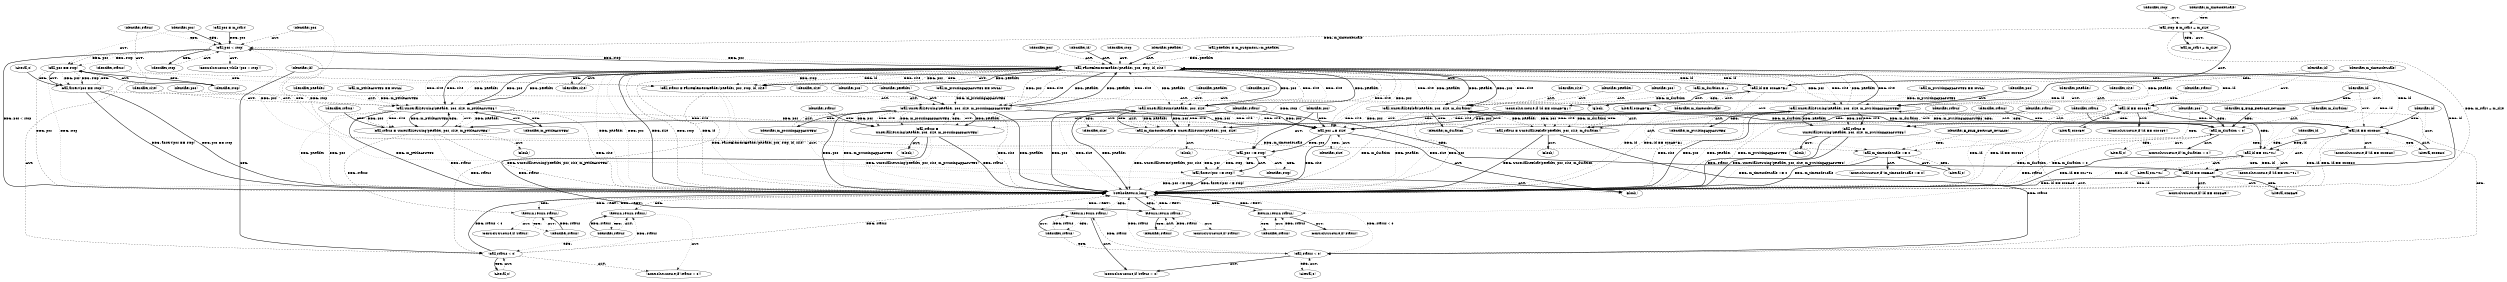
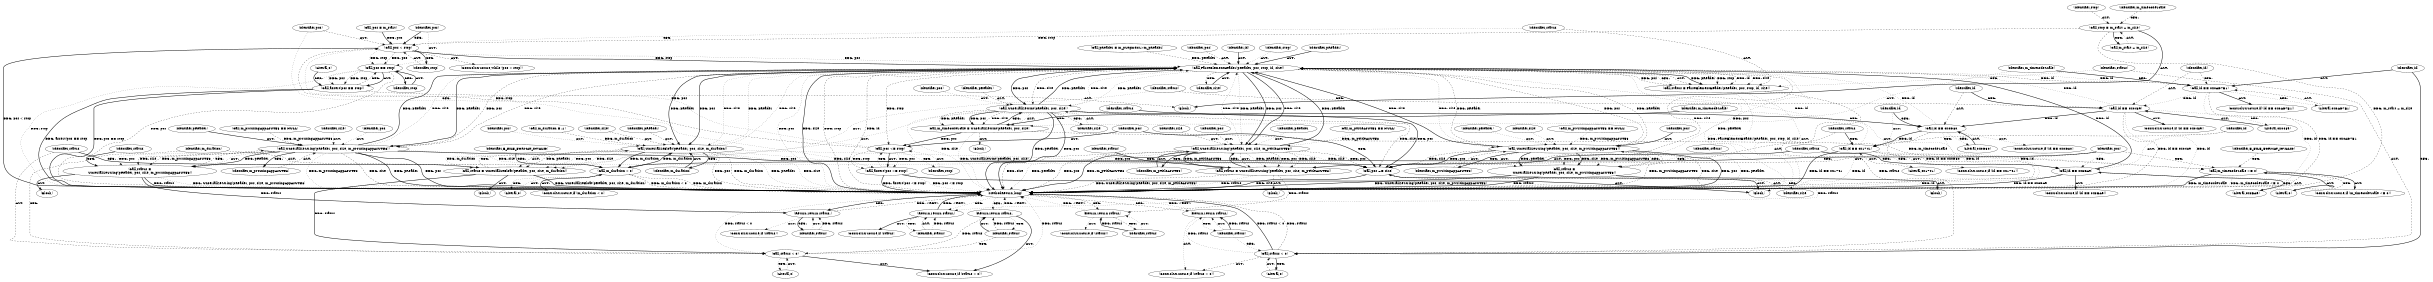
(1343, 38) -> (1047, 38)
(1303, 145) -> (933, 139)
